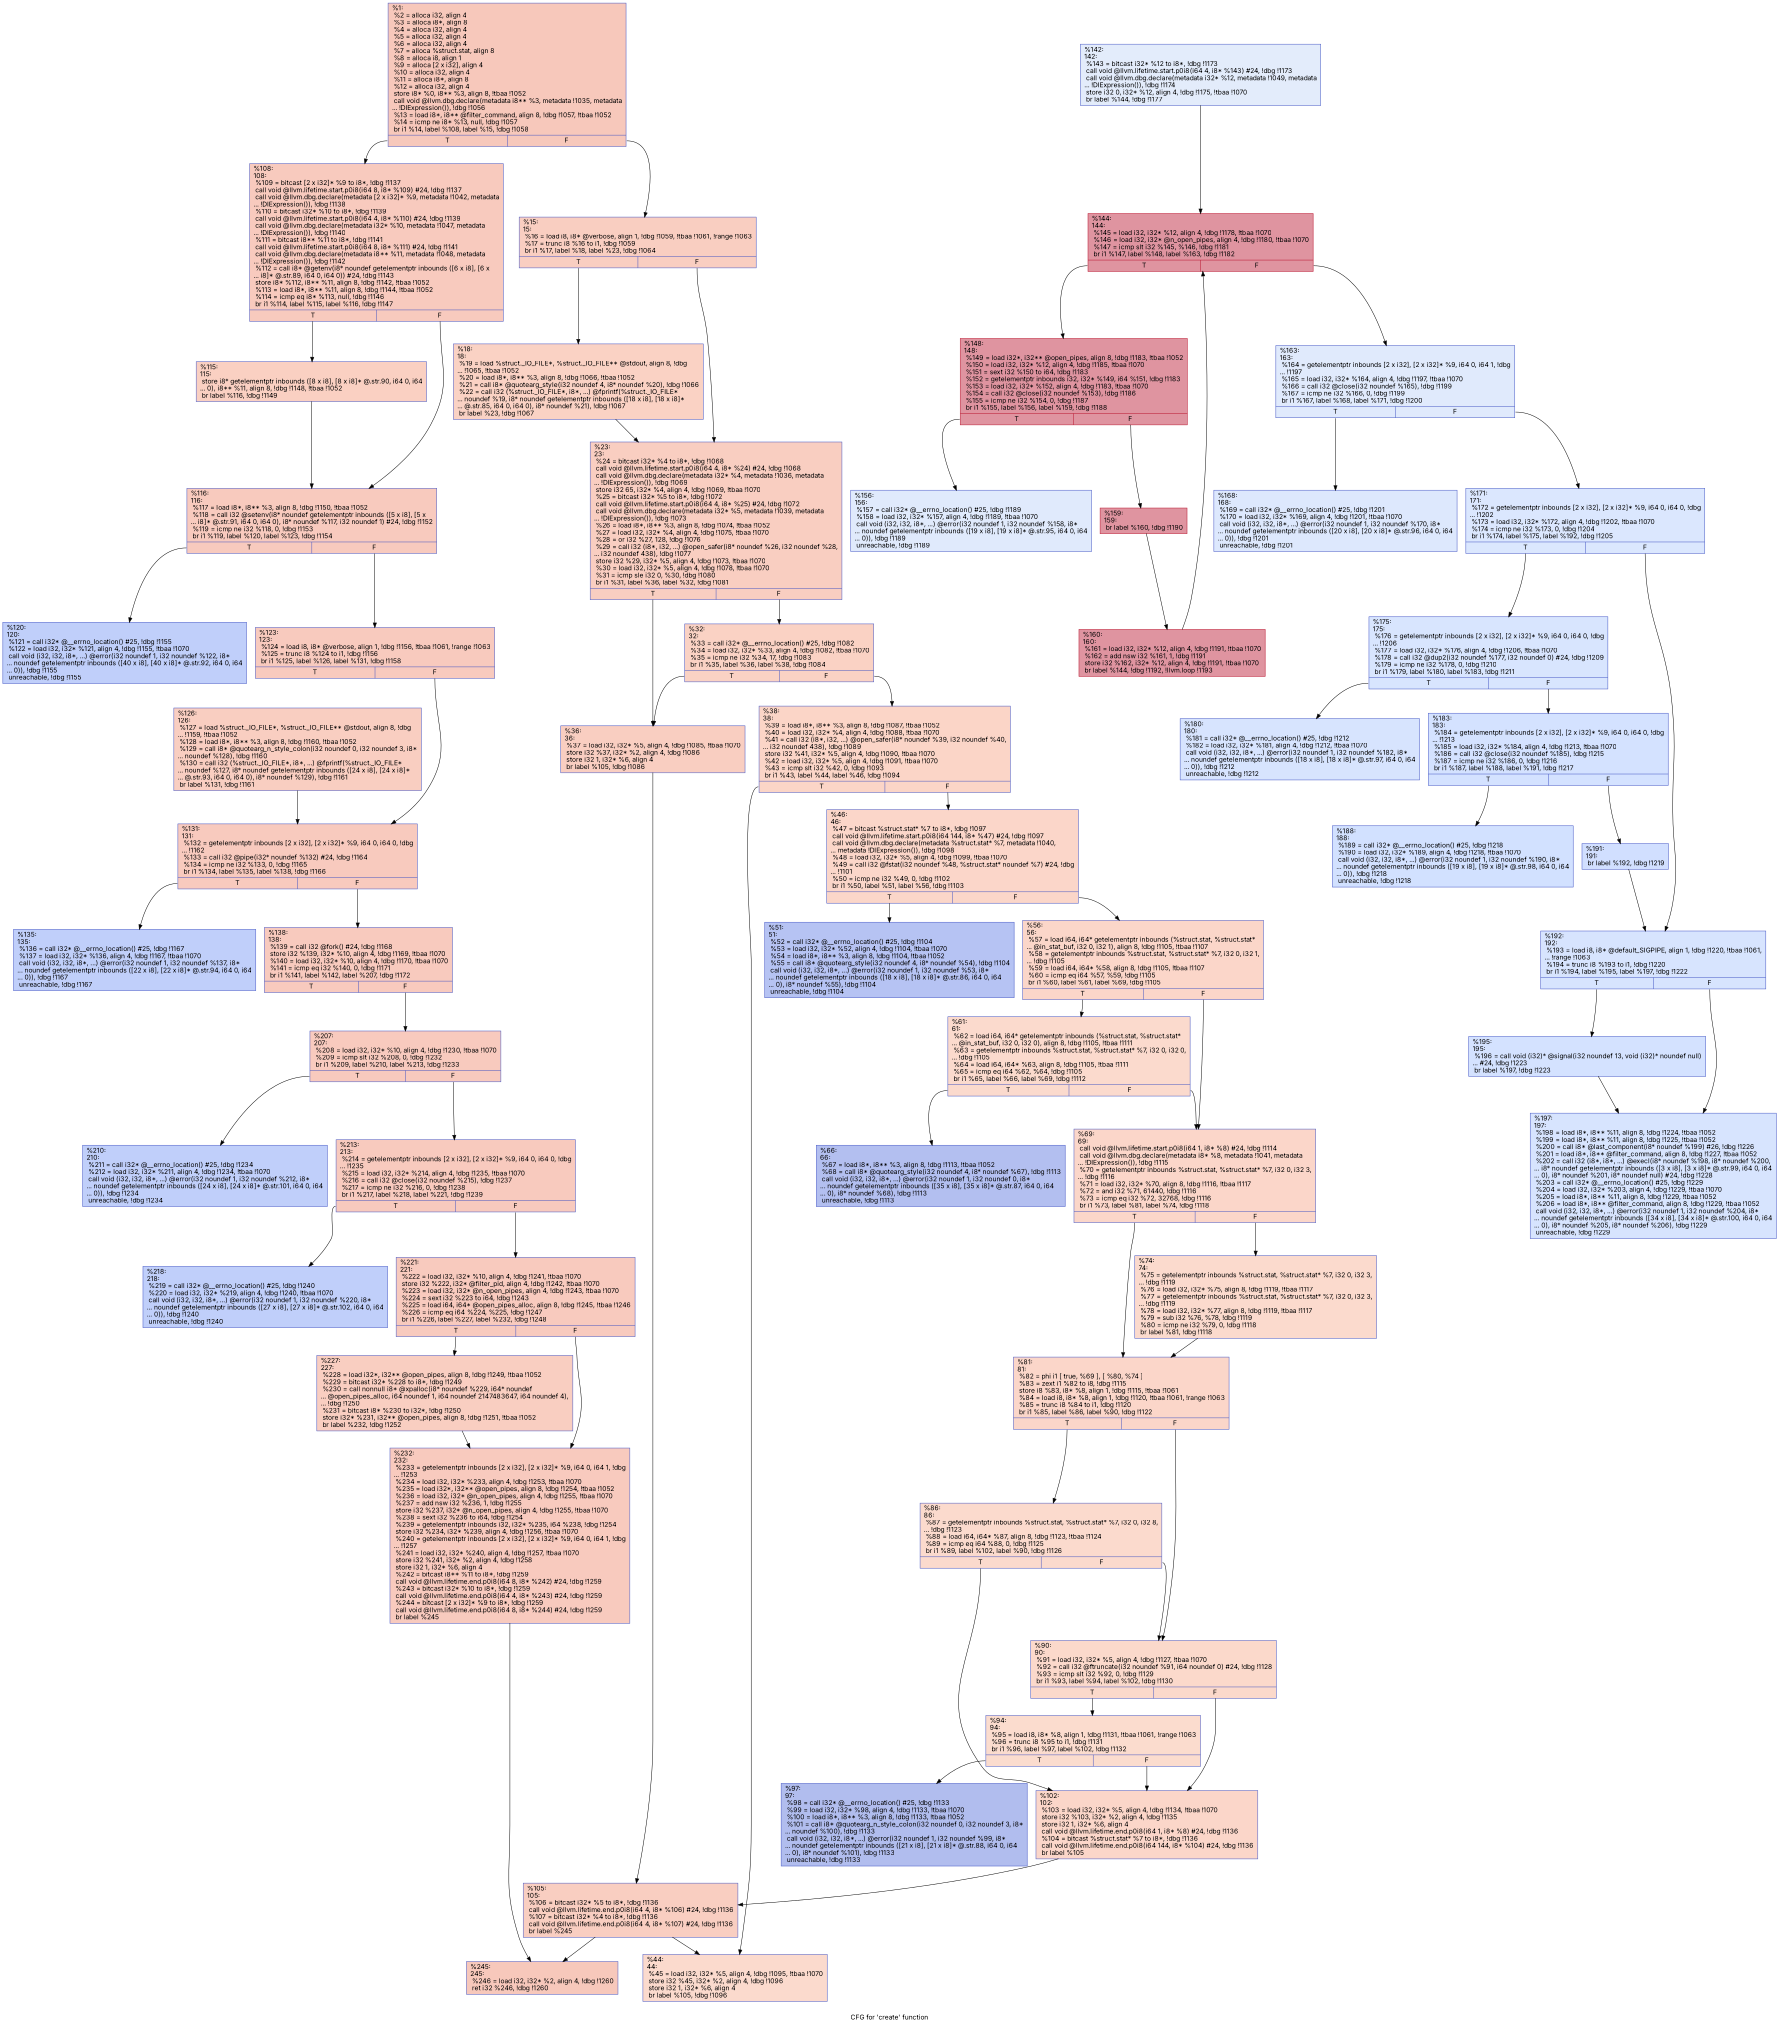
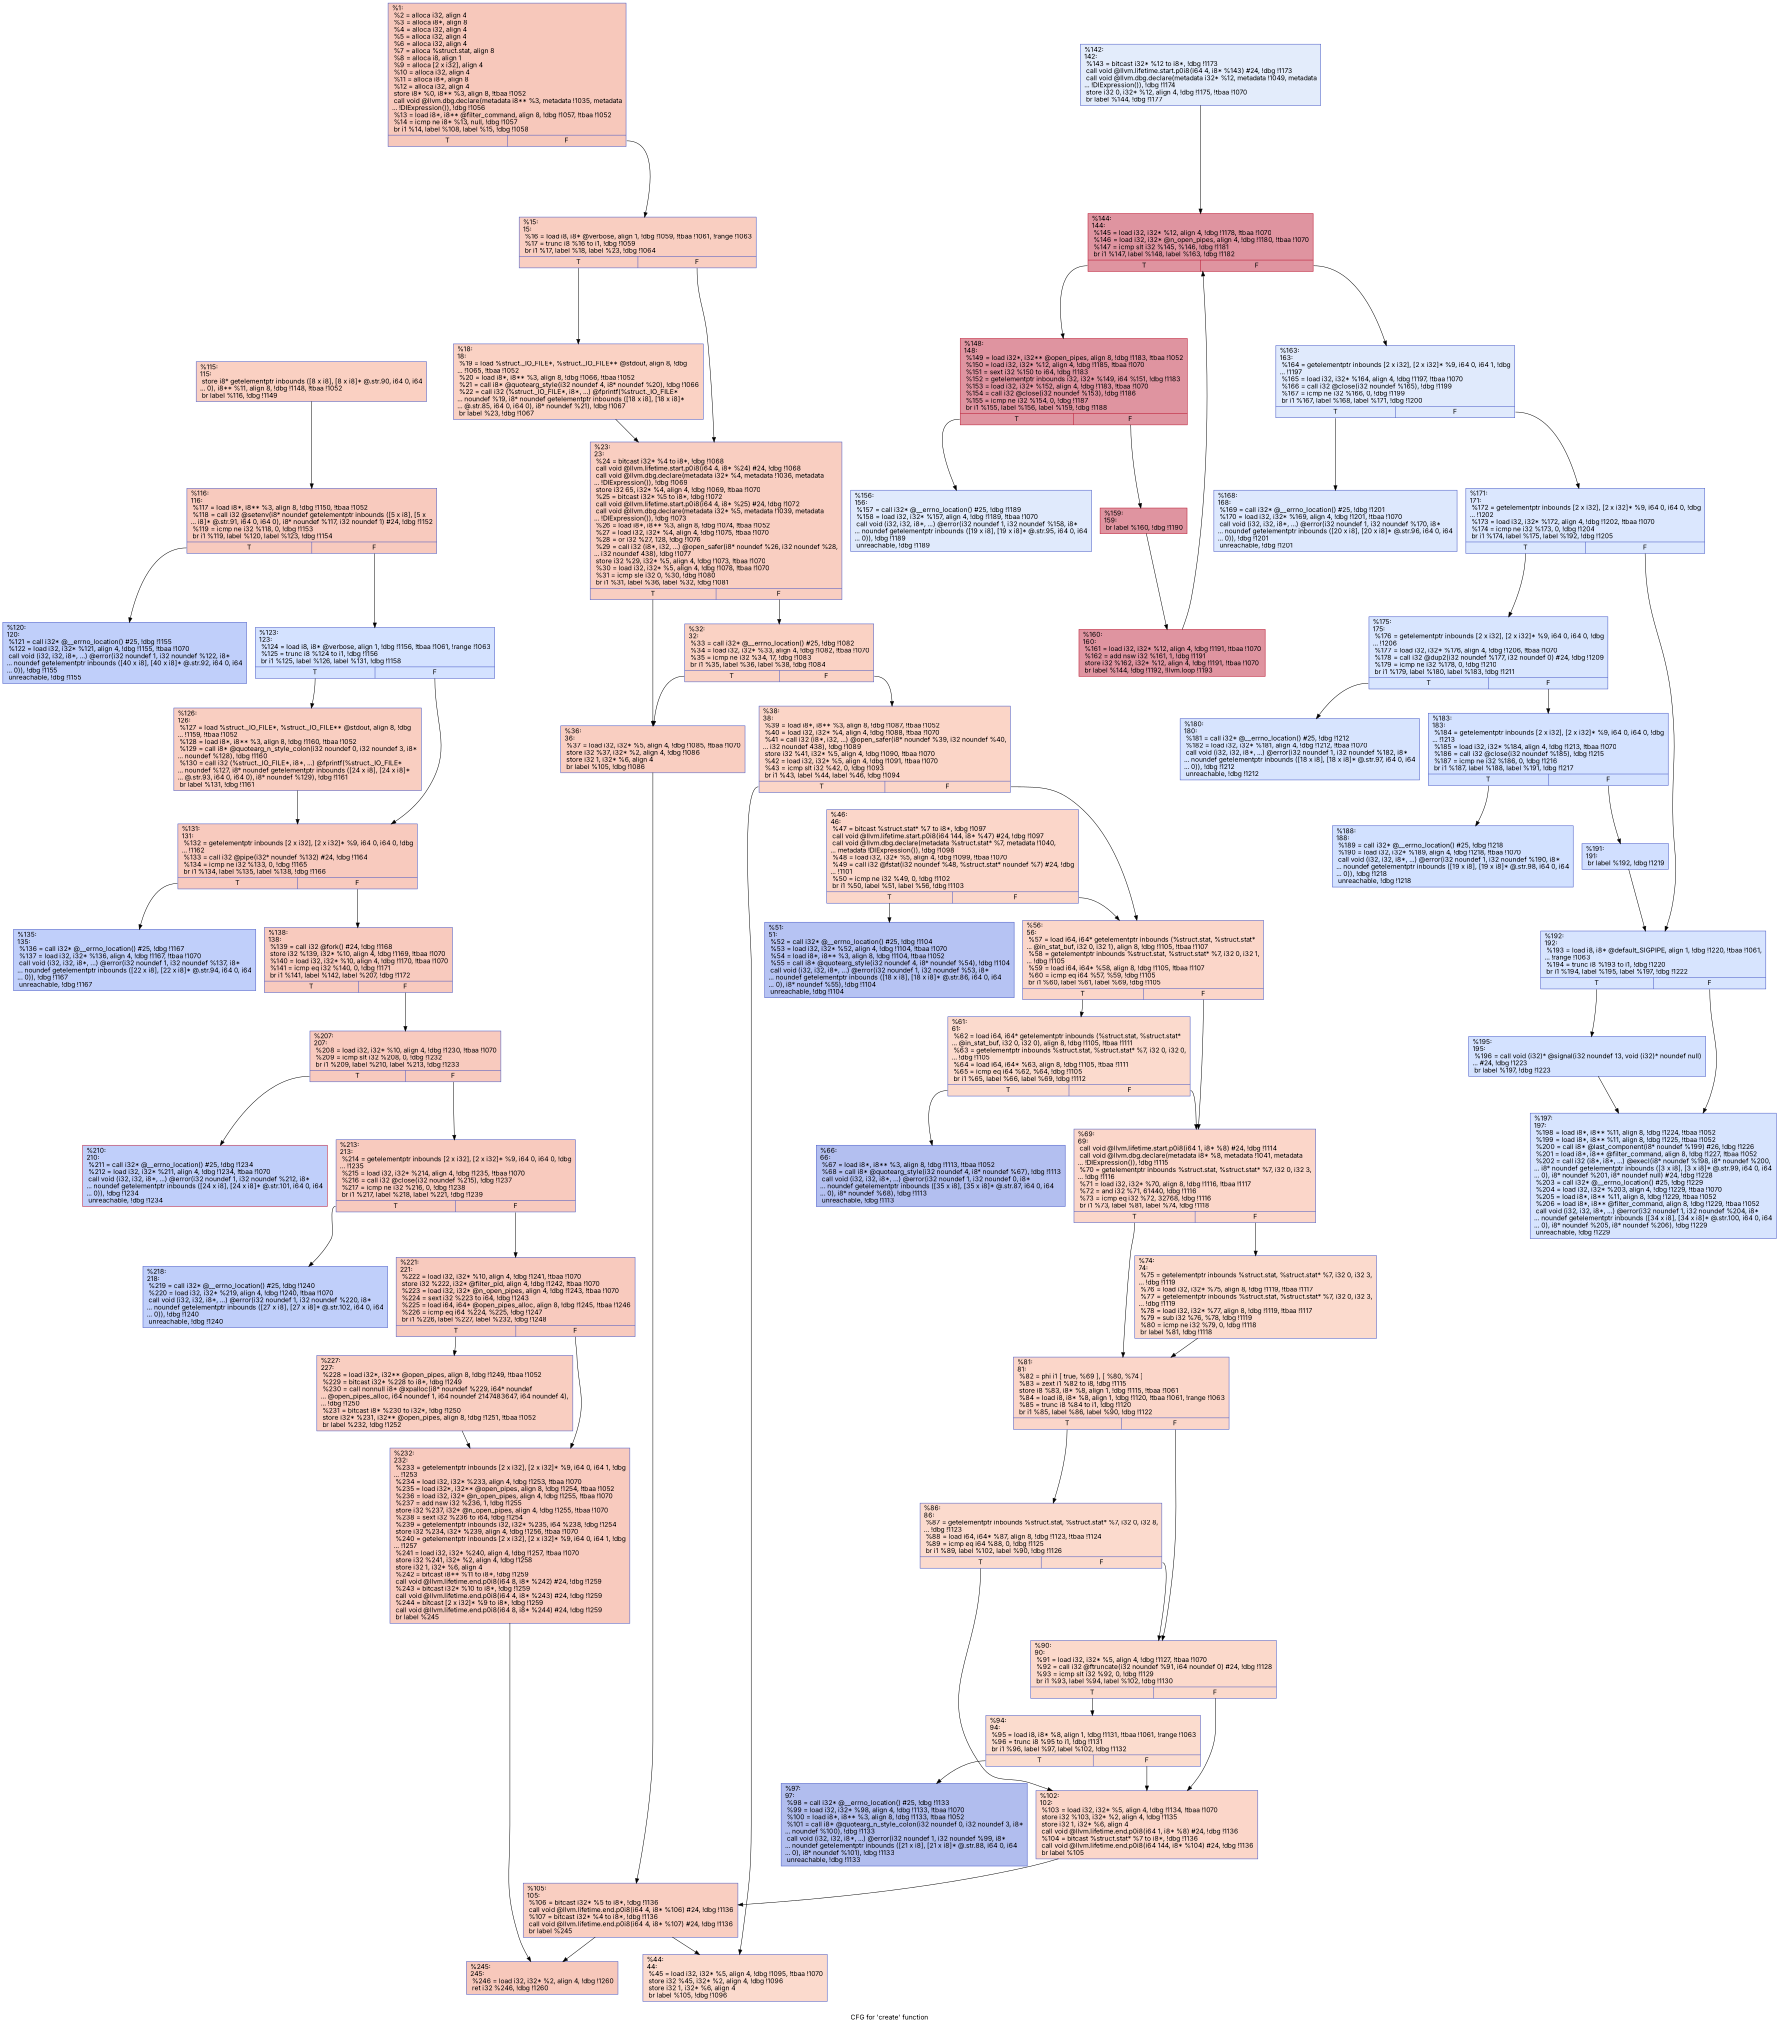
(376, 242) -> none
(375, 653) -> (375, 653)
none -> (314, 691)
(948, 799) -> (1097, 825)
(205, 1176) -> (205, 1176)
